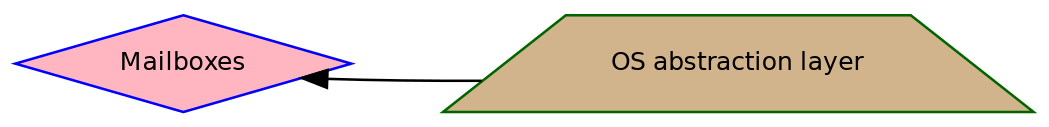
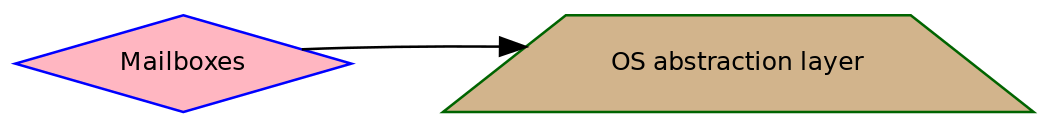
(405, 81) -> (401, 47)
